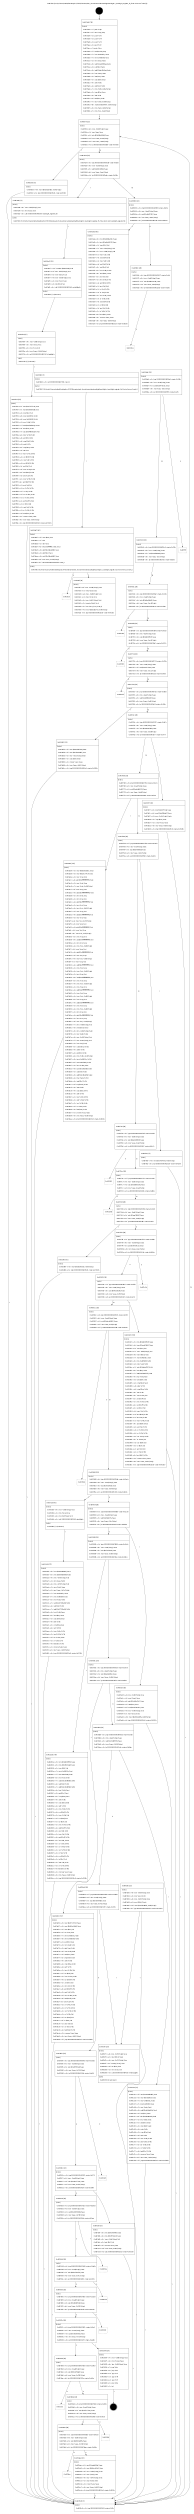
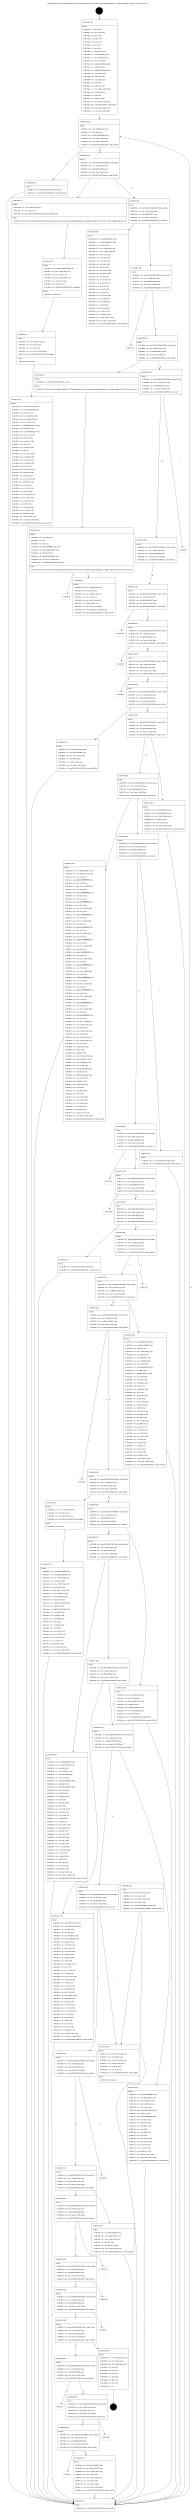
none -> (157, 348)
